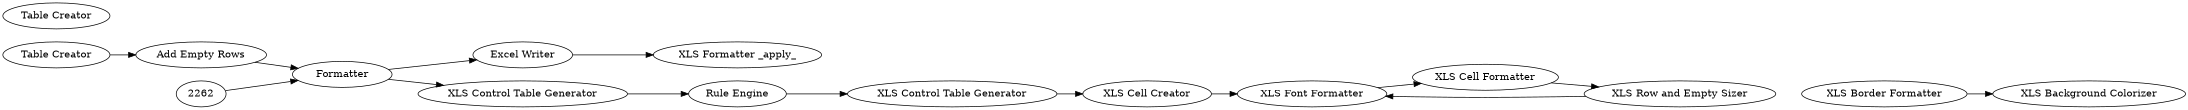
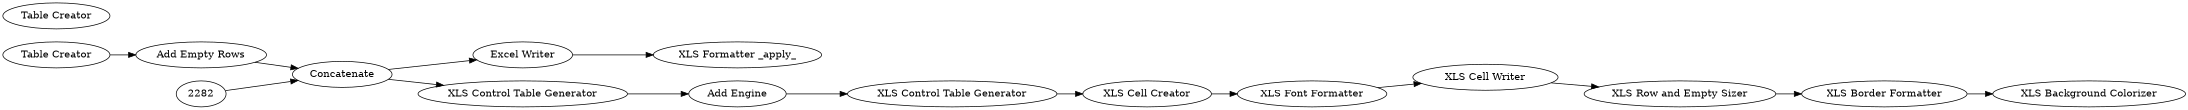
(342, 74) -> (342, 74)
(1485, 77) -> (1485, 77)
(201, 94) -> (201, 94)
(737, 94) -> (737, 94)
(1489, 97) -> (1785, 94)
